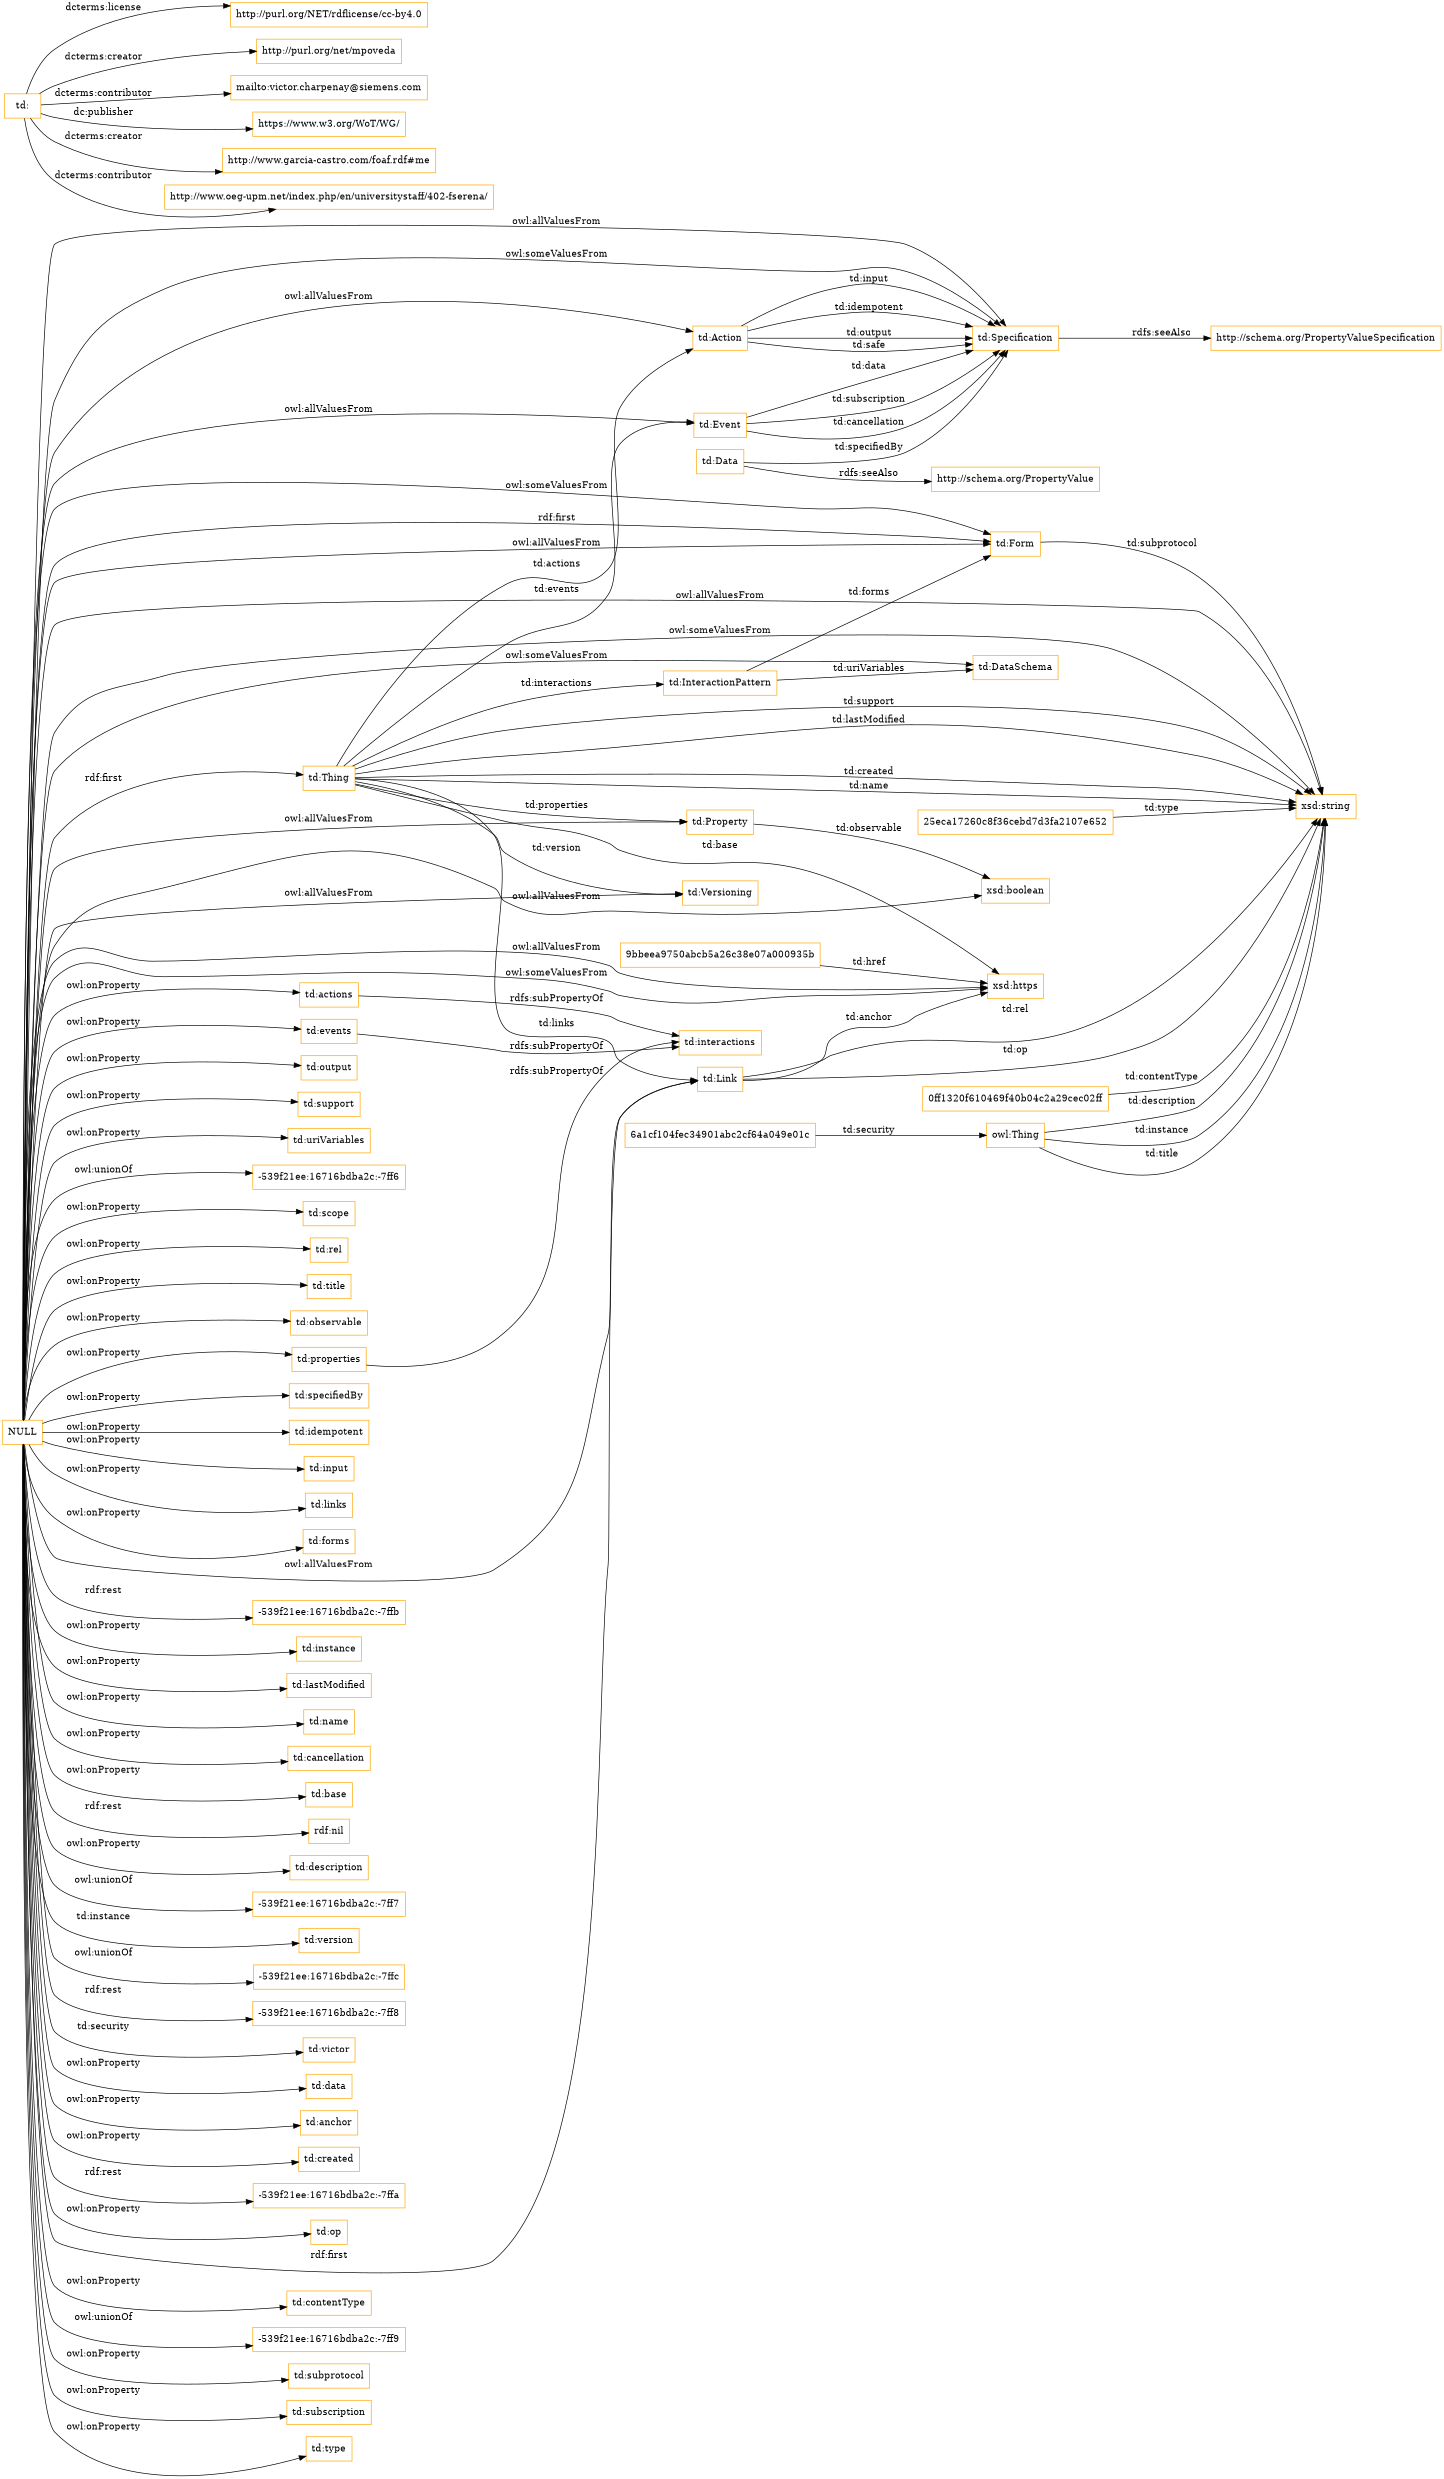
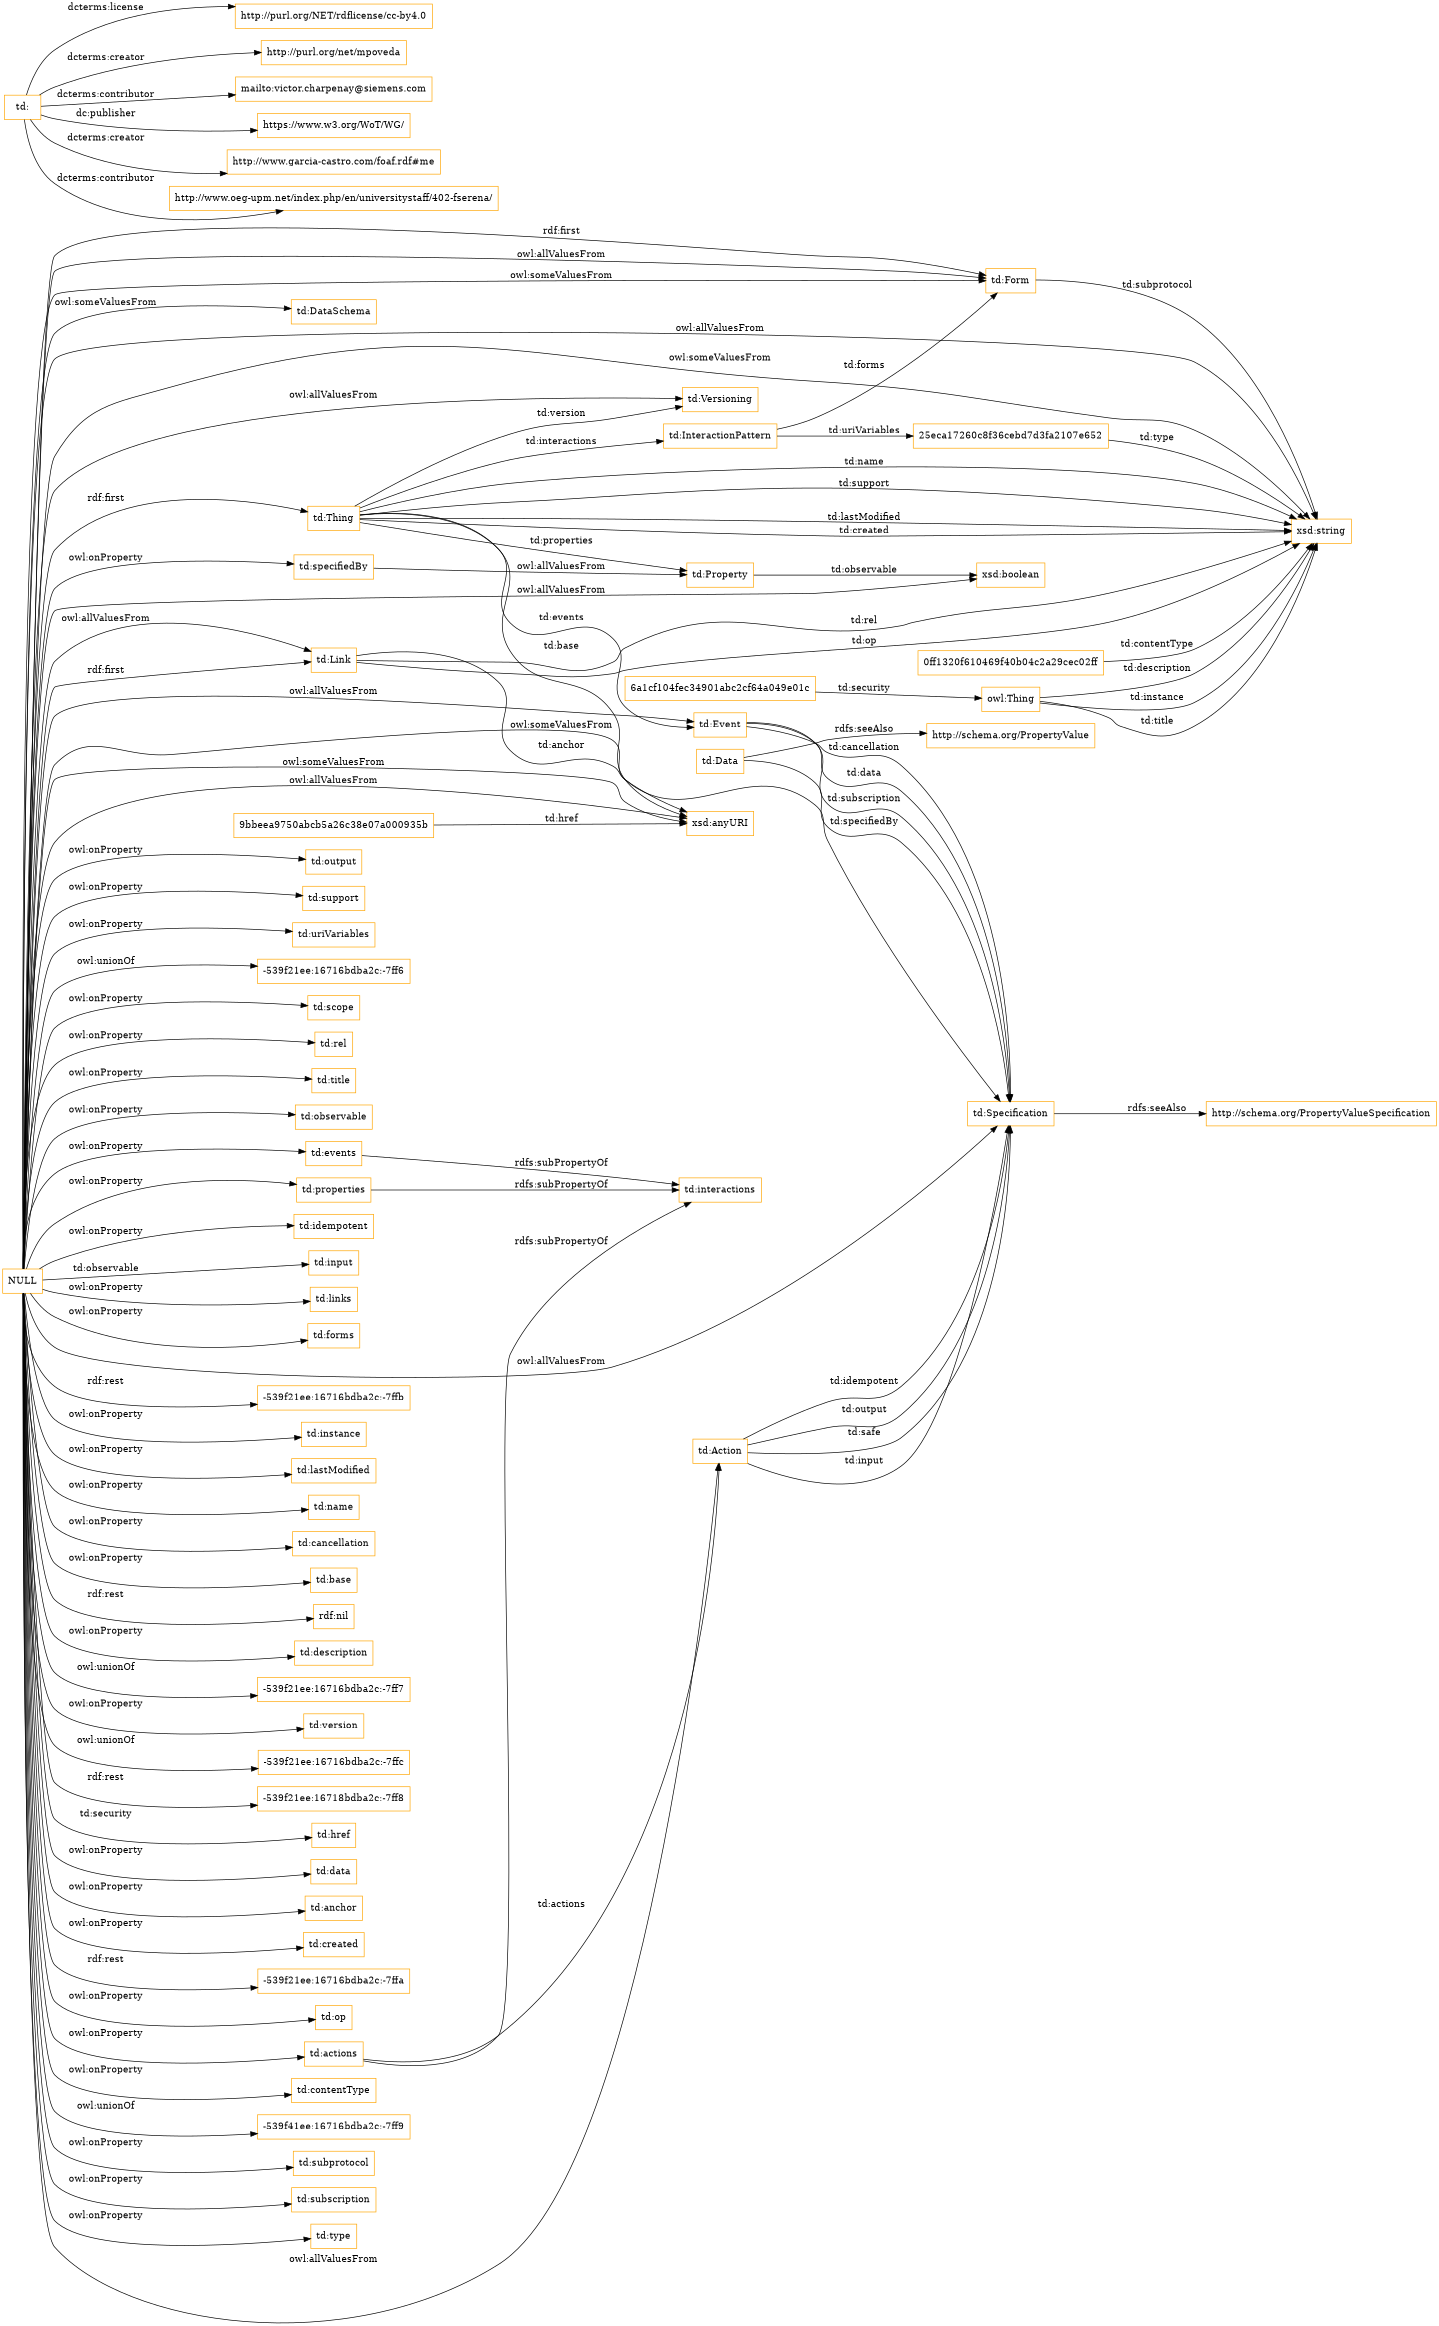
(559, 581) -> (638, 1842)
(872, 675) -> (842, 436)
(90, 854) -> (527, 572)
(496, 956) -> none
(1016, 986) -> (720, 824)
(104, 1440) -> (106, 1269)
(104, 1917) -> (106, 1704)
(329, 2013) -> (334, 1799)
(329, 2050) -> (334, 1835)
(329, 2340) -> (334, 2127)
